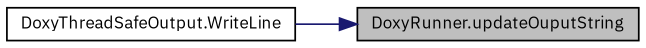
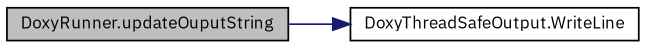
(317, 24) -> (311, 24)
